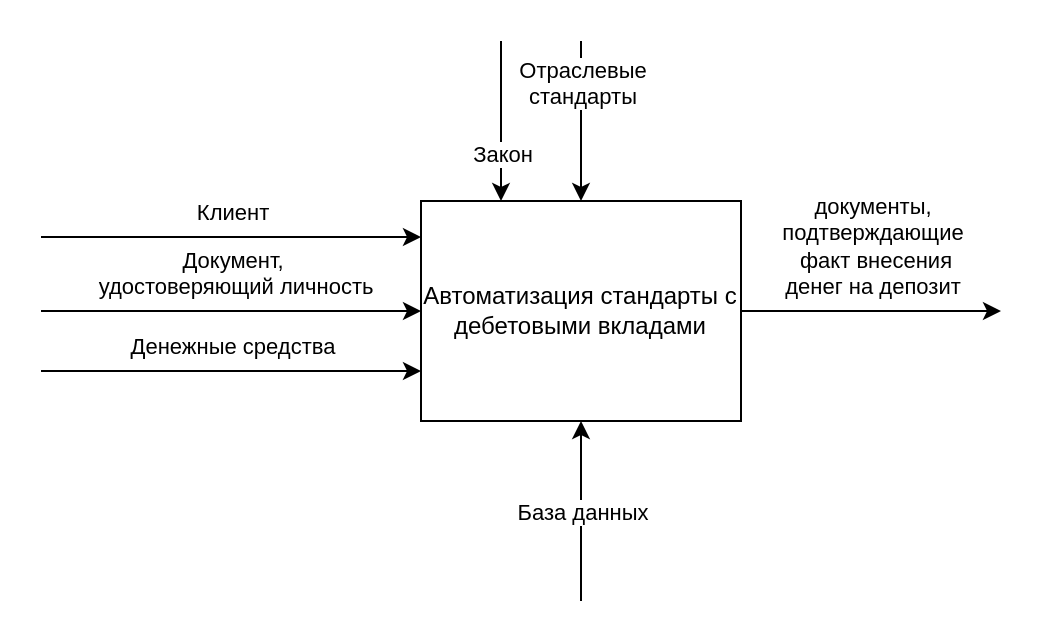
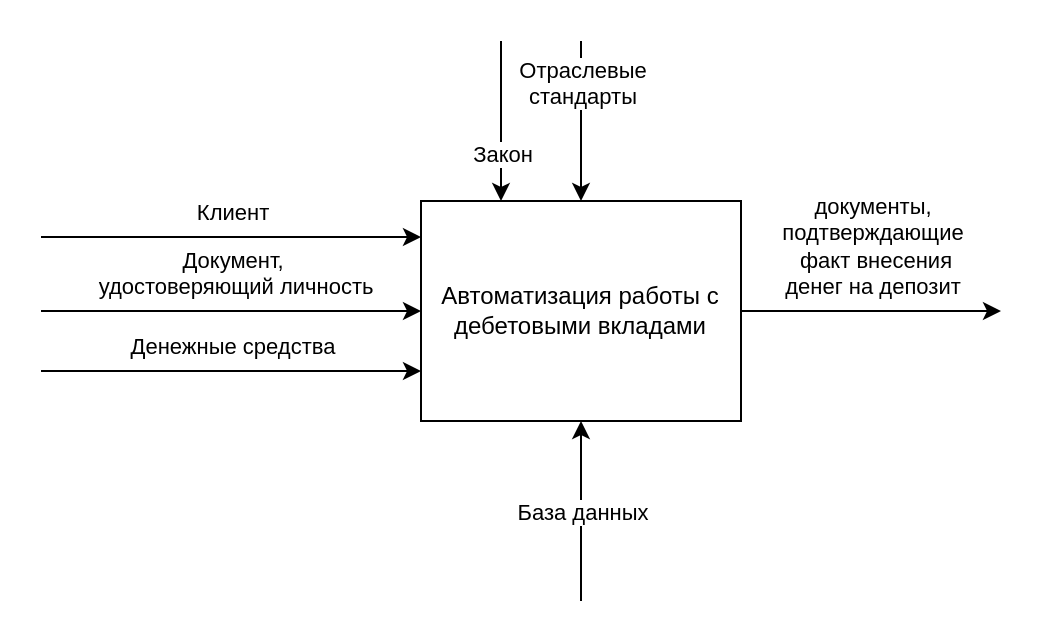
(581, 311) -> (581, 311)
